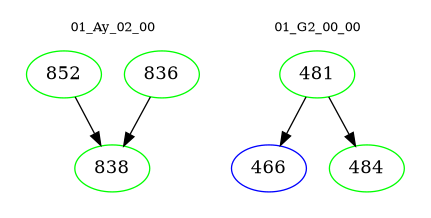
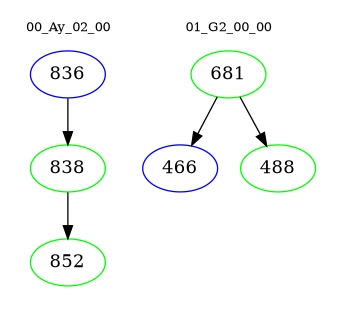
(113, 28) -> (69, 28)
(162, 74) -> (68, 74)
(317, 74) -> (228, 74)
(85, 115) -> (68, 209)
(367, 168) -> (278, 168)
